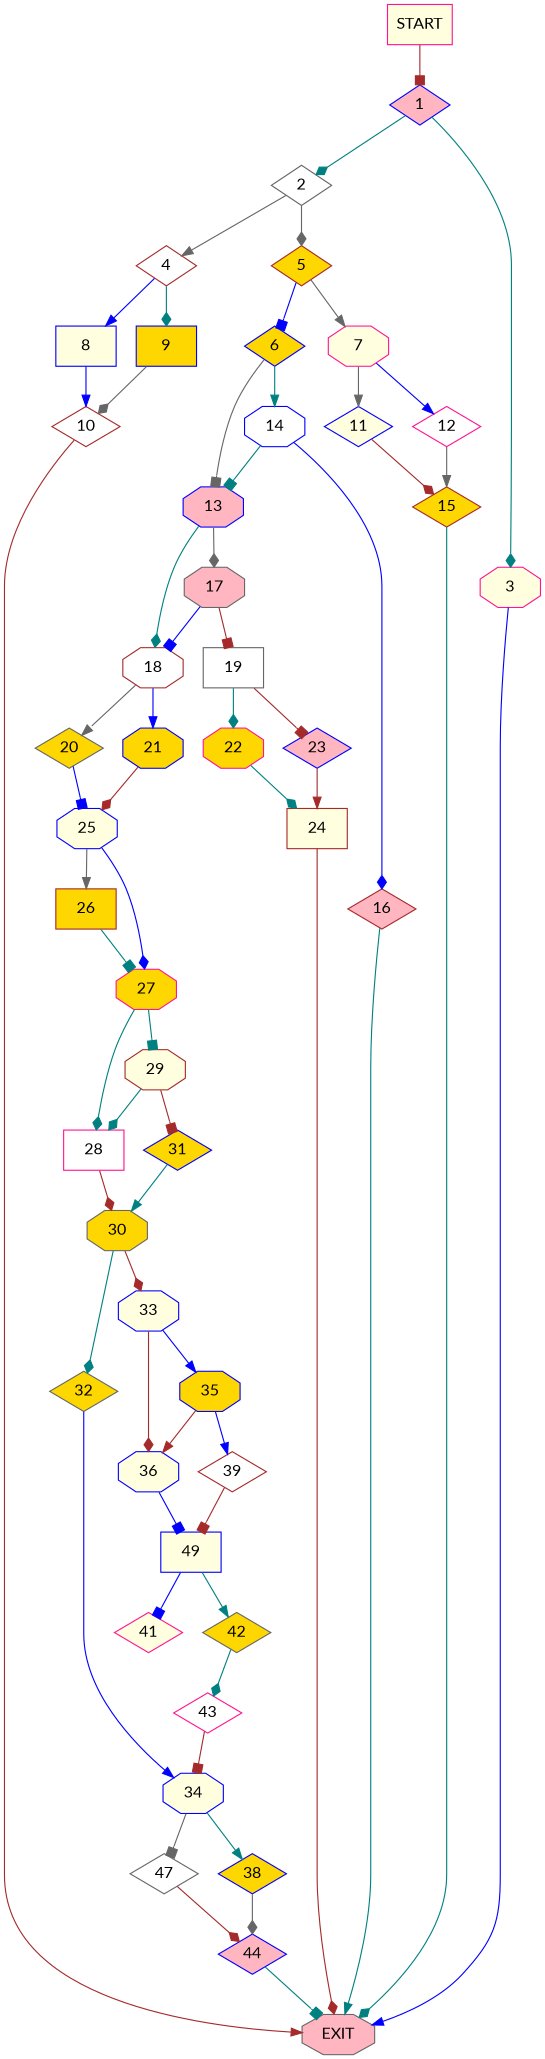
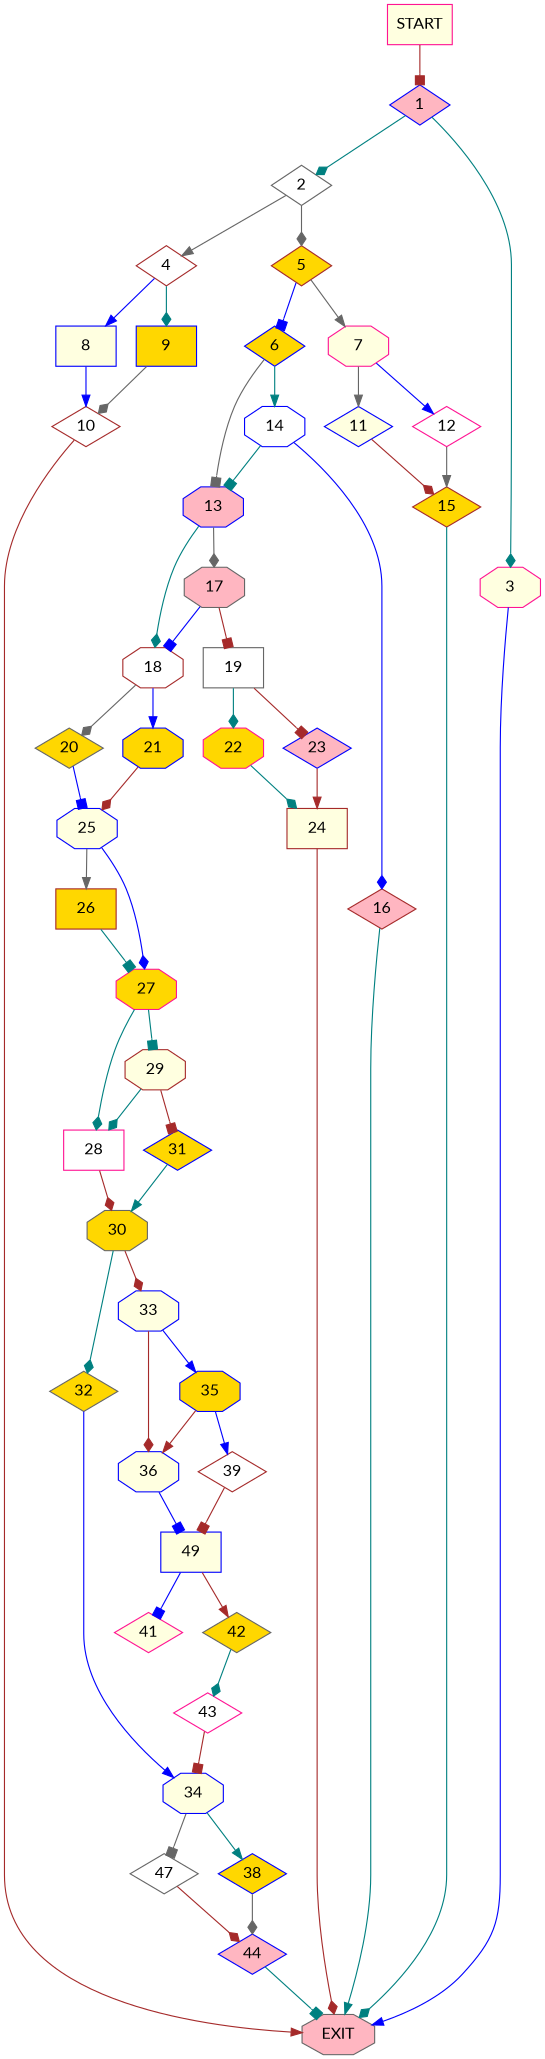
(114, 706) -> (114, 706)
(212, 1590) -> (212, 1590)
